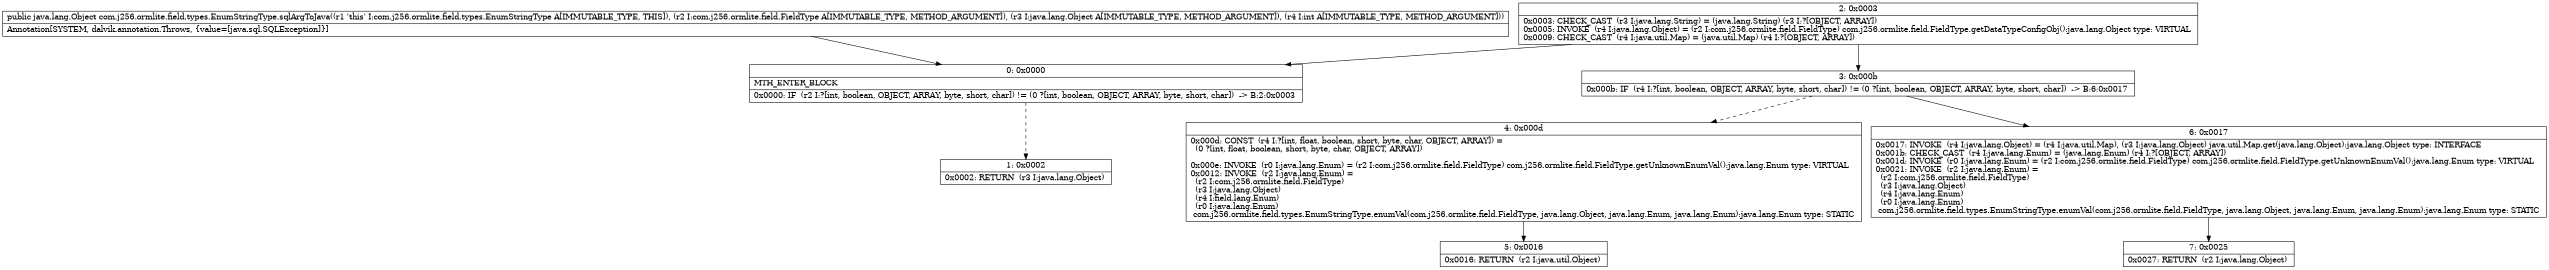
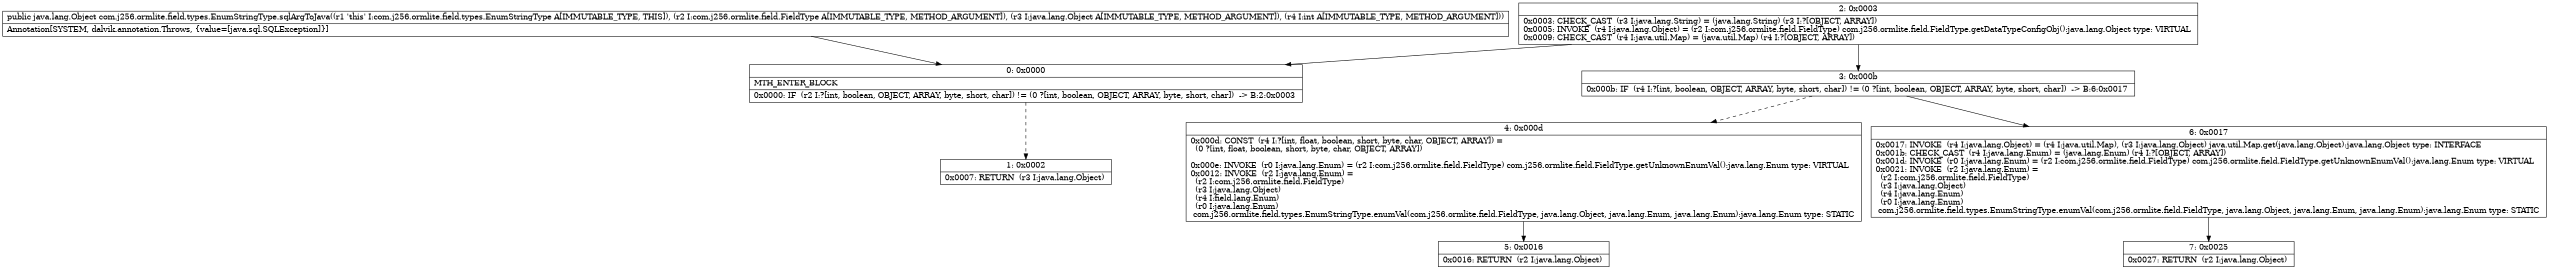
(1026, 178) -> (1026, 178)
(1524, 260) -> (1524, 260)
